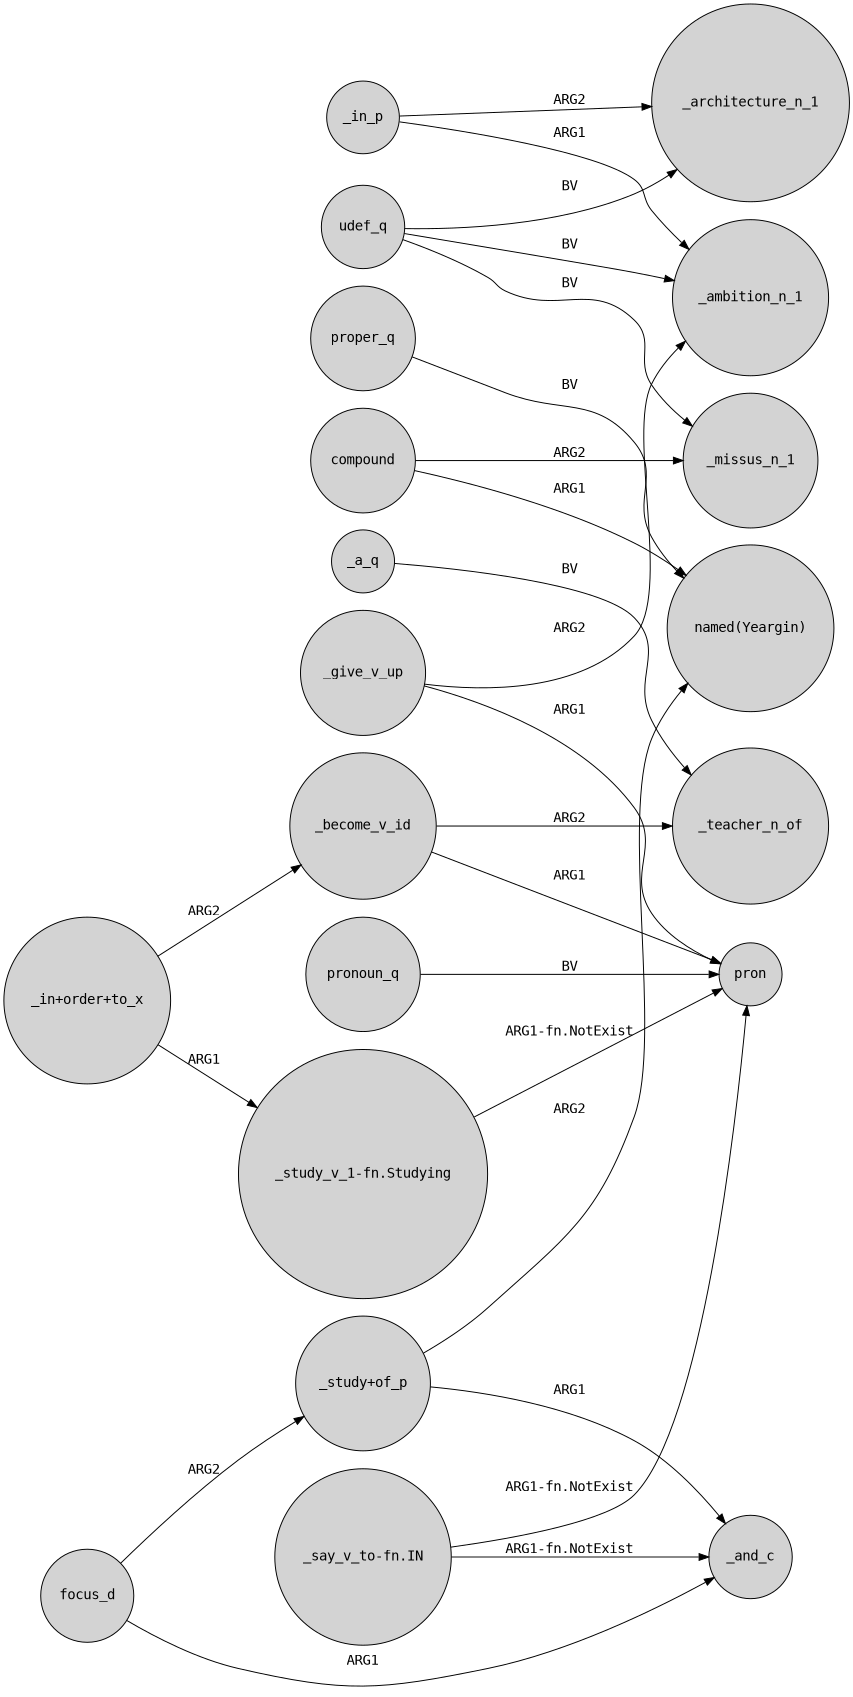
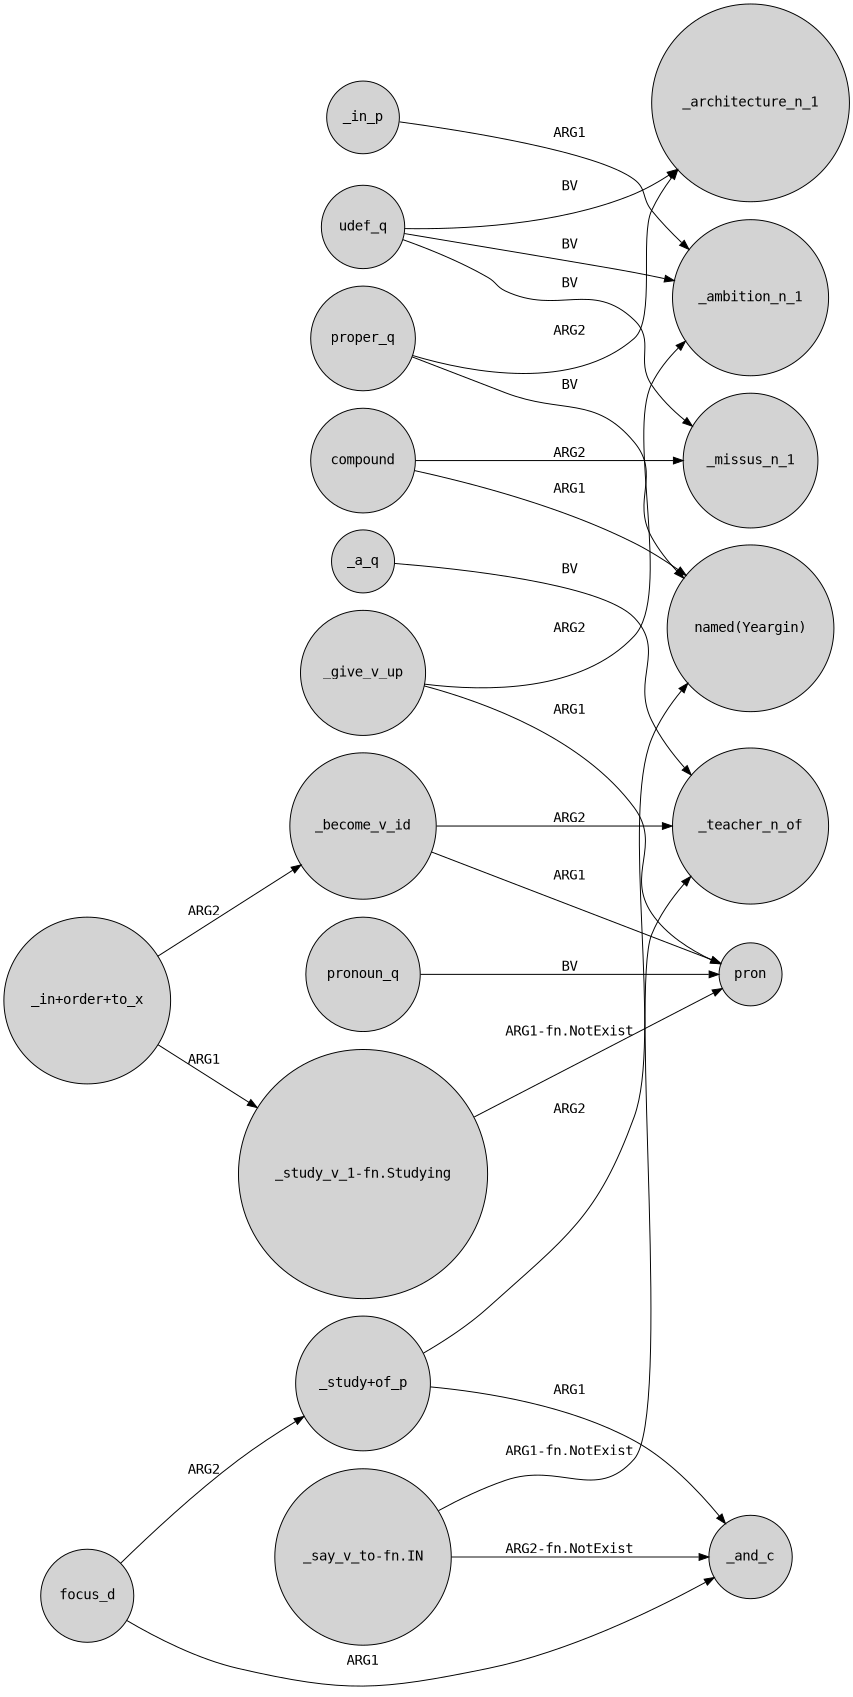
(521, 111) -> (609, 356)
(693, 1356) -> (651, 1272)
(570, 1550) -> (570, 1550)
